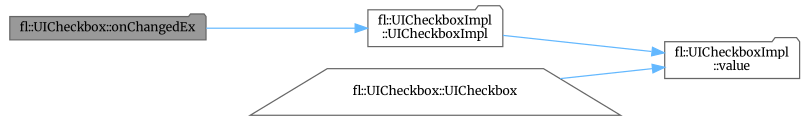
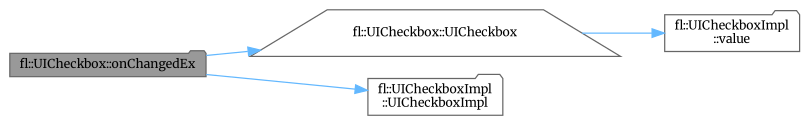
(577, 43) -> none
none -> (227, 53)
